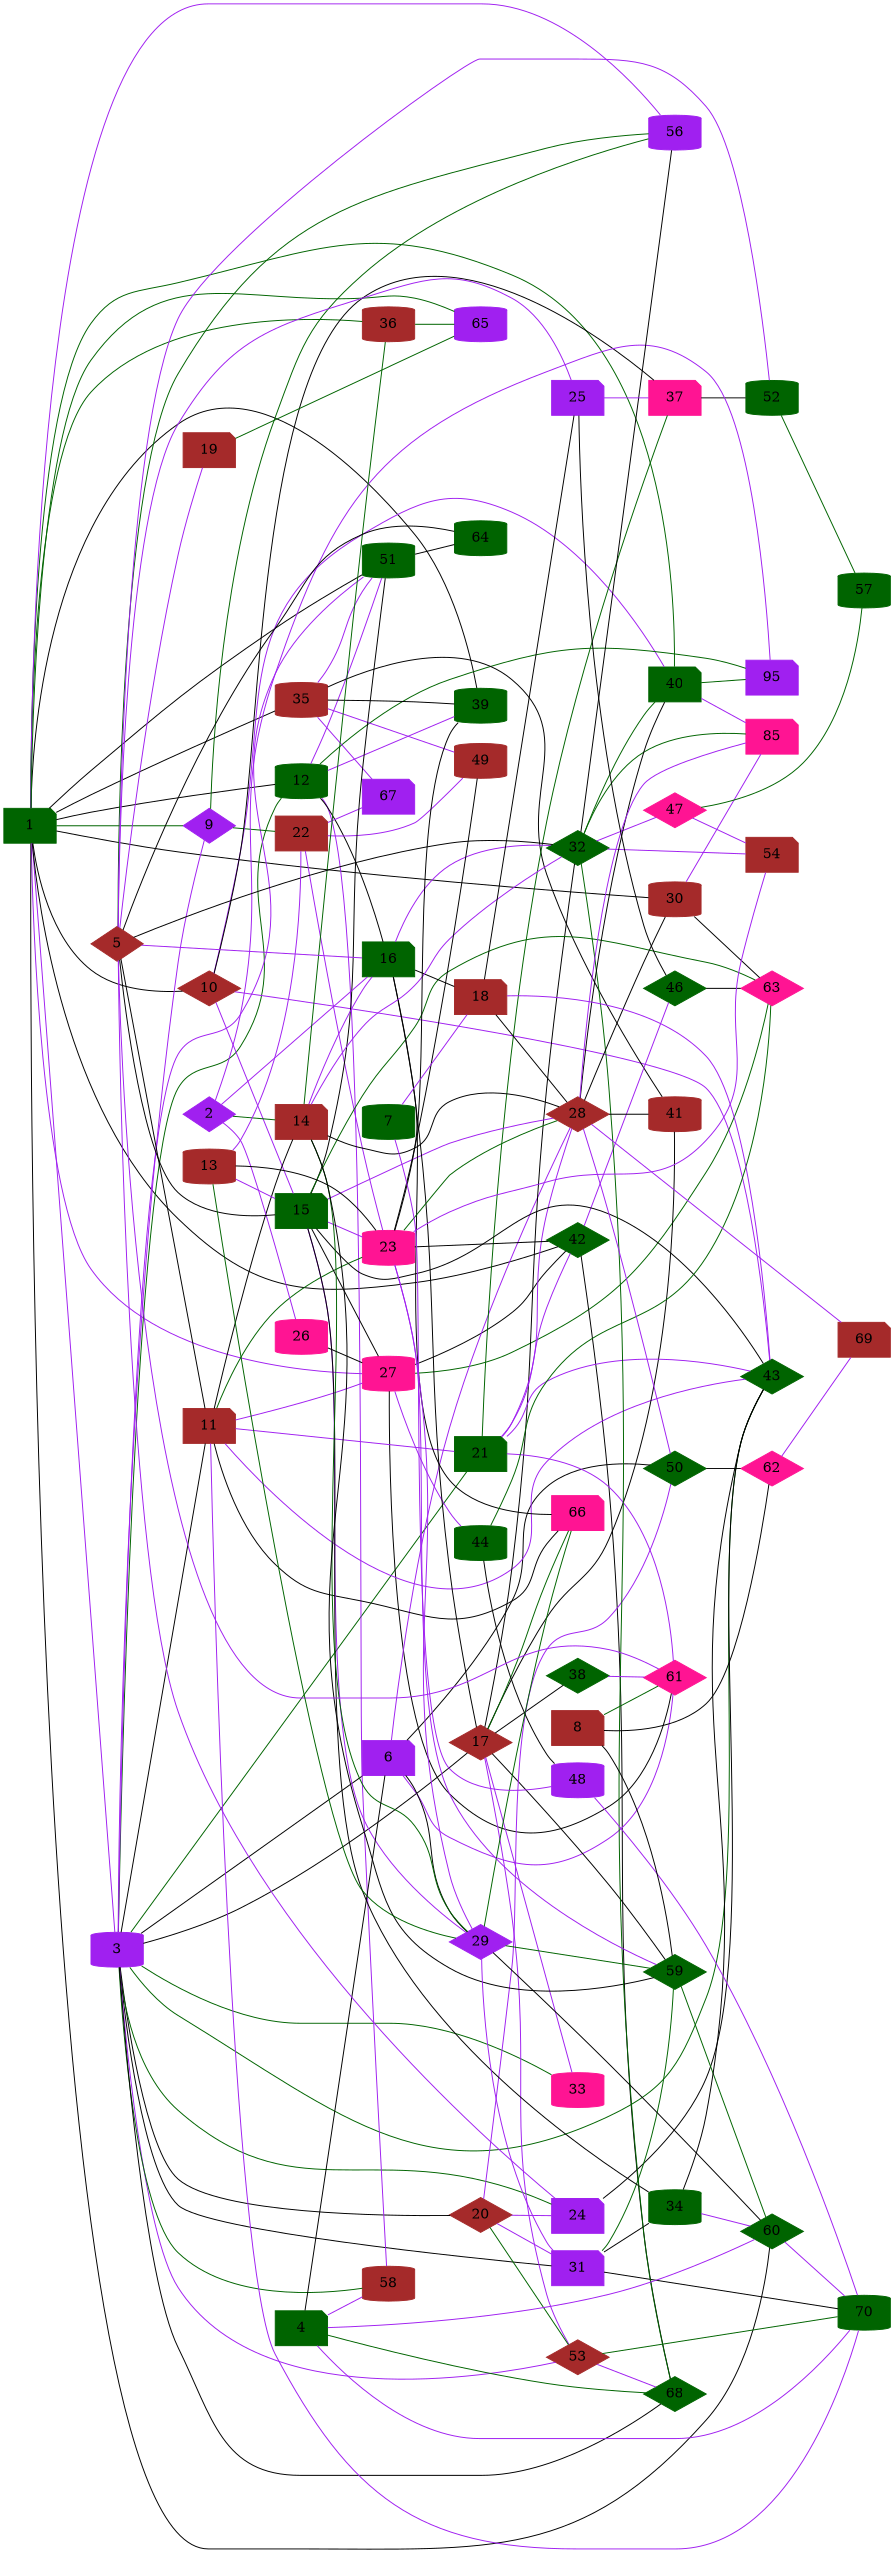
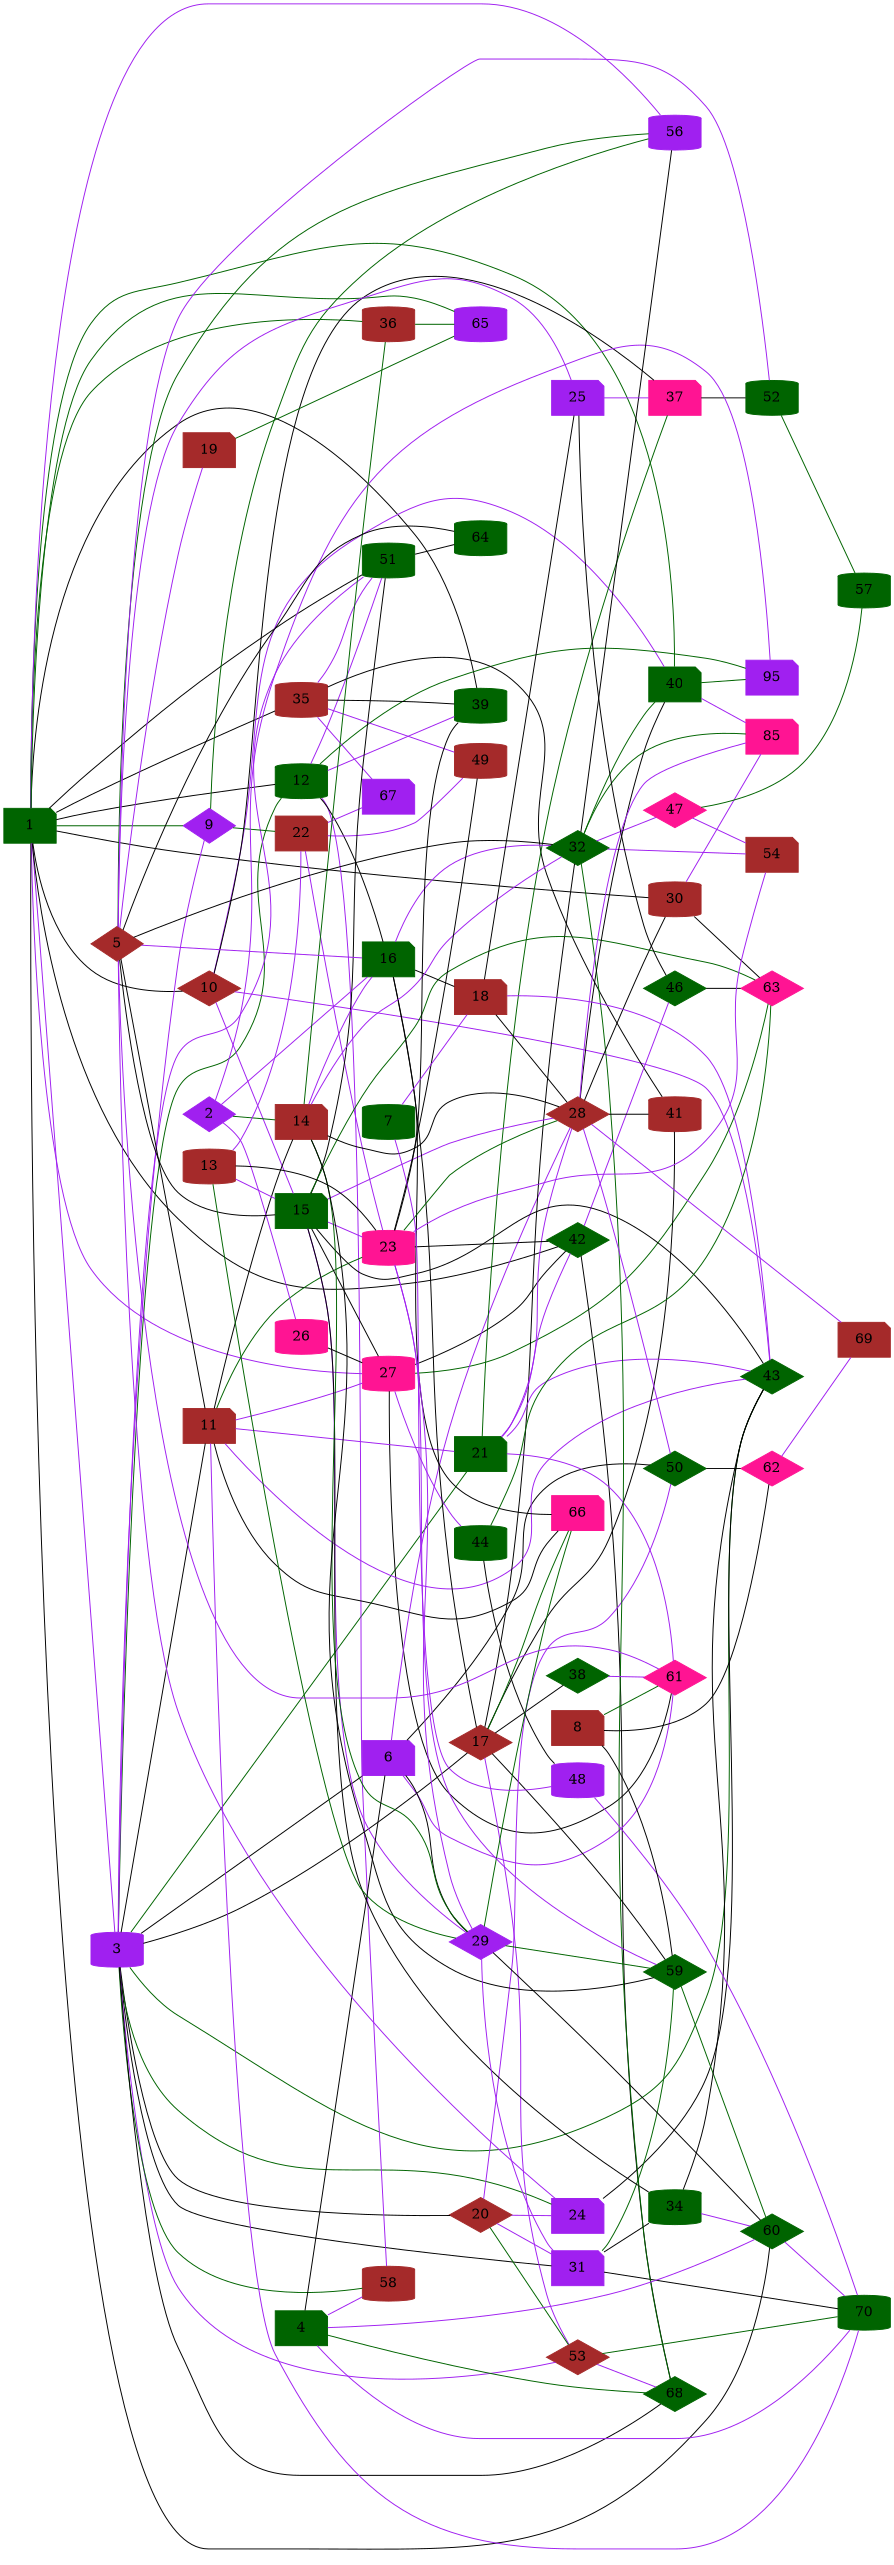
(578, 2090) -> none
